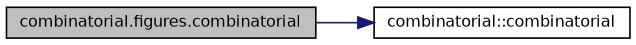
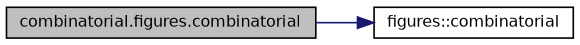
(502, 23) -> (474, 23)
